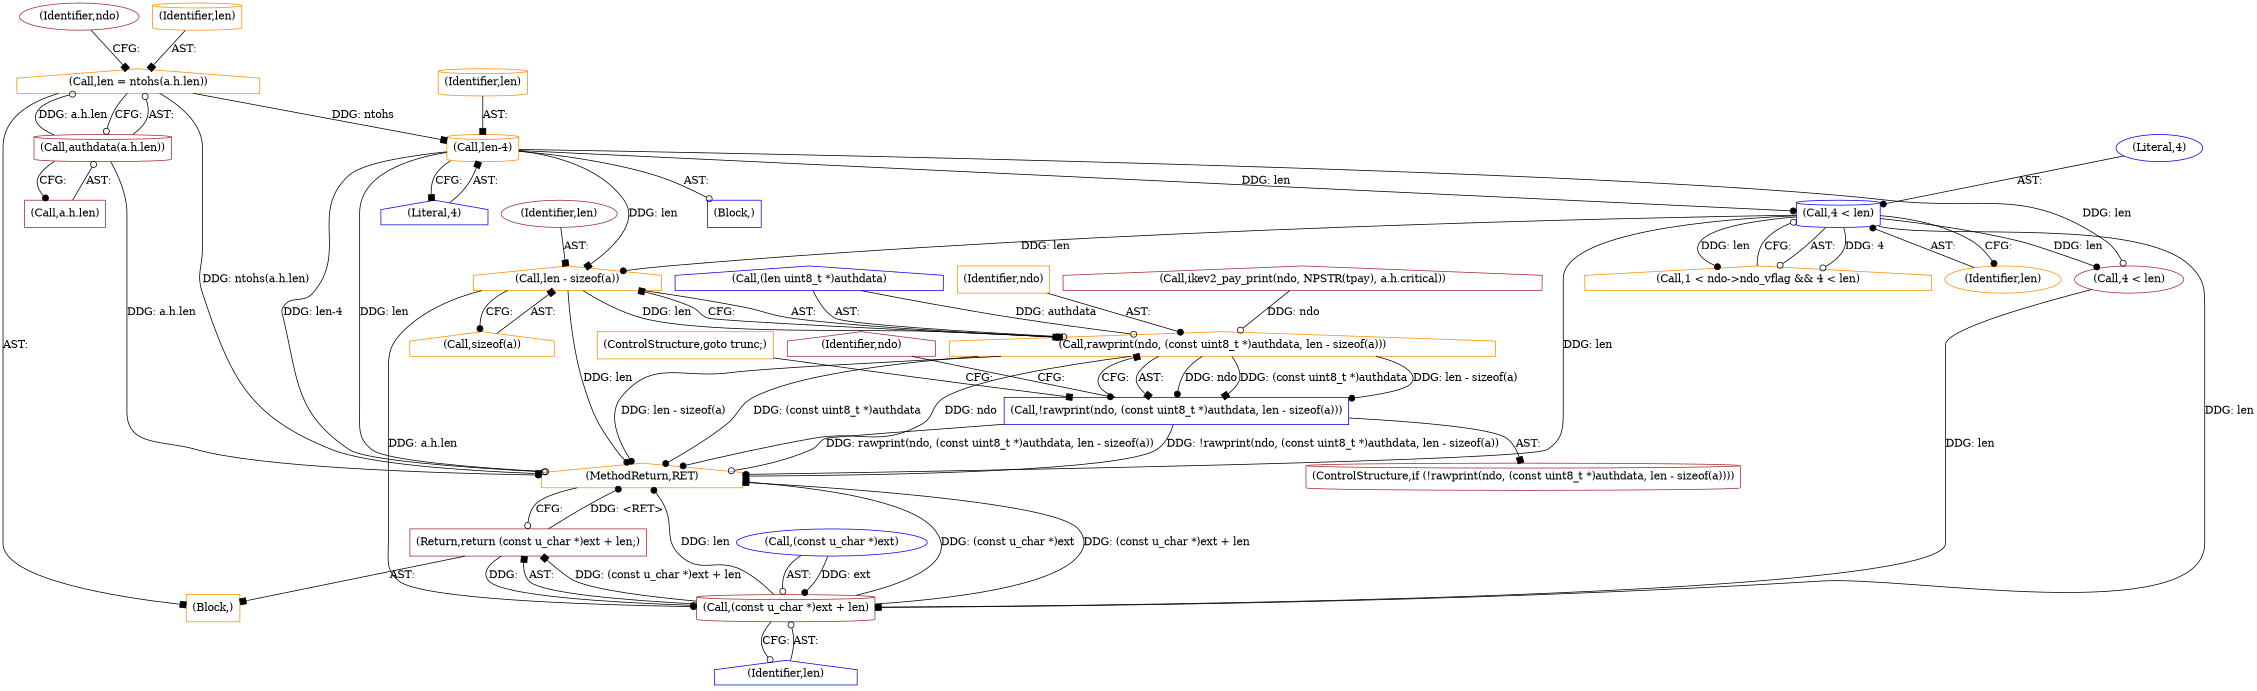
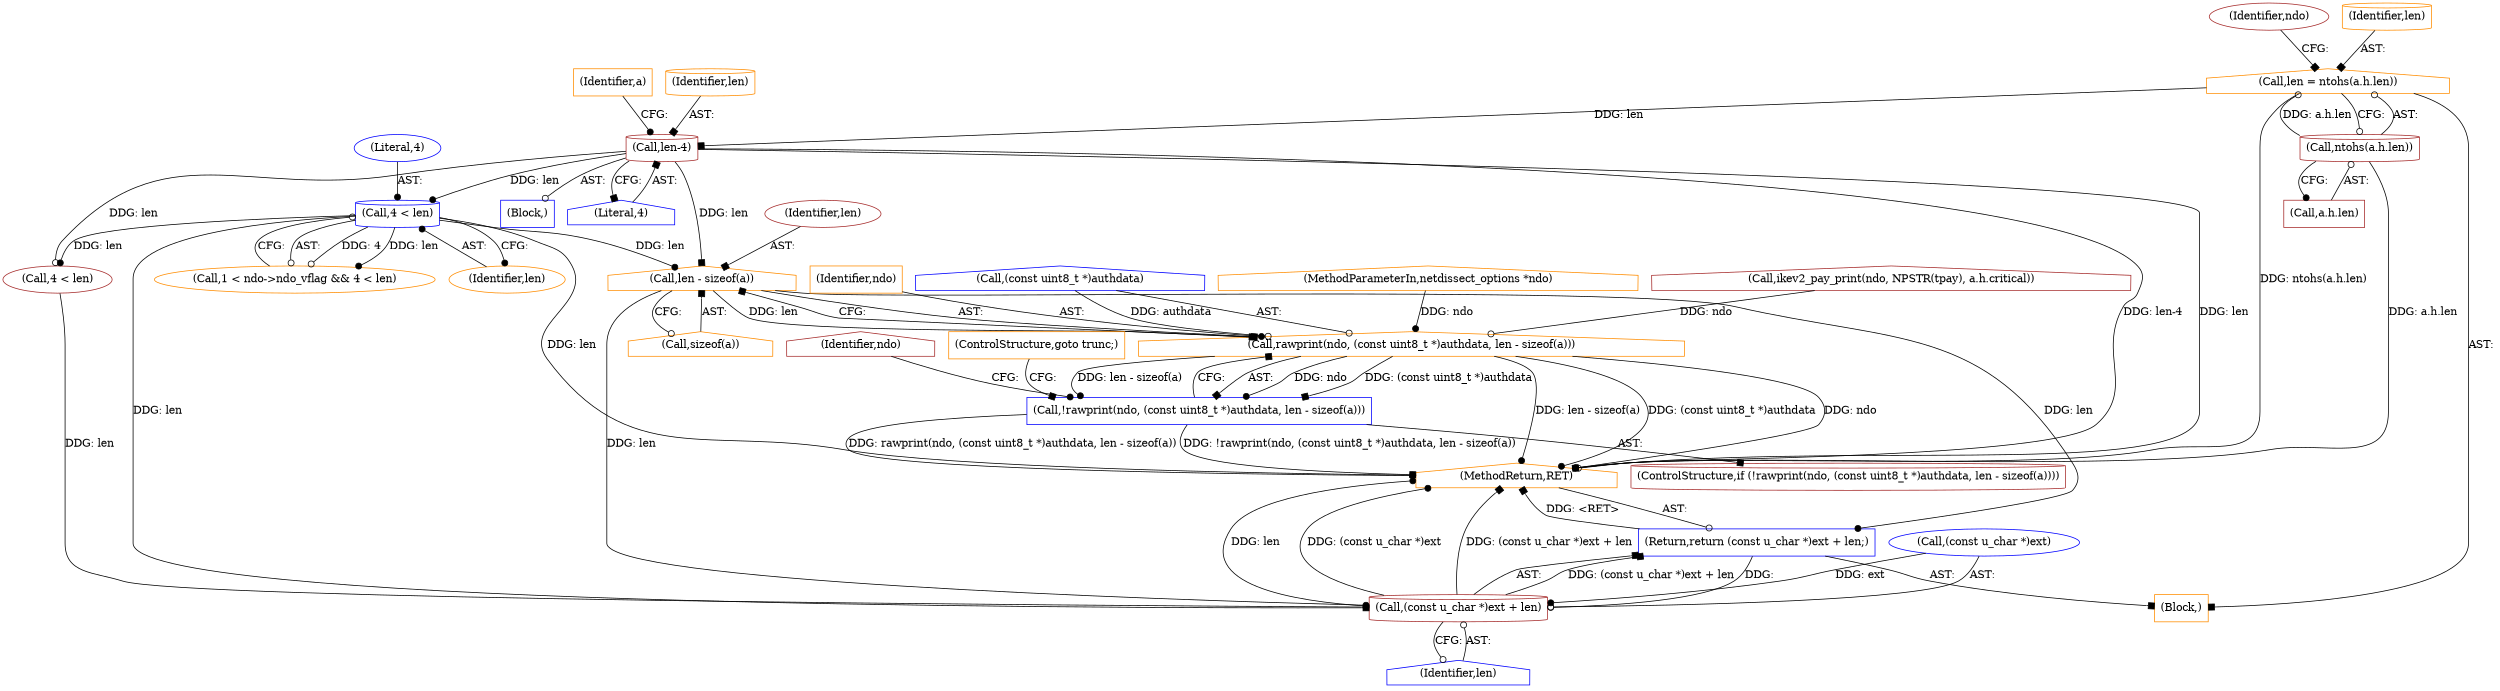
none -> (613, 82)
(363, 115) -> (1619, 115)
(103, 148) -> (2360, 148)
(483, 148) -> (662, 148)
(809, 280) -> (1060, 280)
none -> (1428, 280)
(1758, 280) -> (295, 280)
(488, 304) -> (653, 311)
(582, 381) -> (1571, 296)
(423, 444) -> (631, 444)
(582, 509) -> (1578, 521)
(551, 510) -> (1677, 510)
(528, 542) -> (1757, 542)
